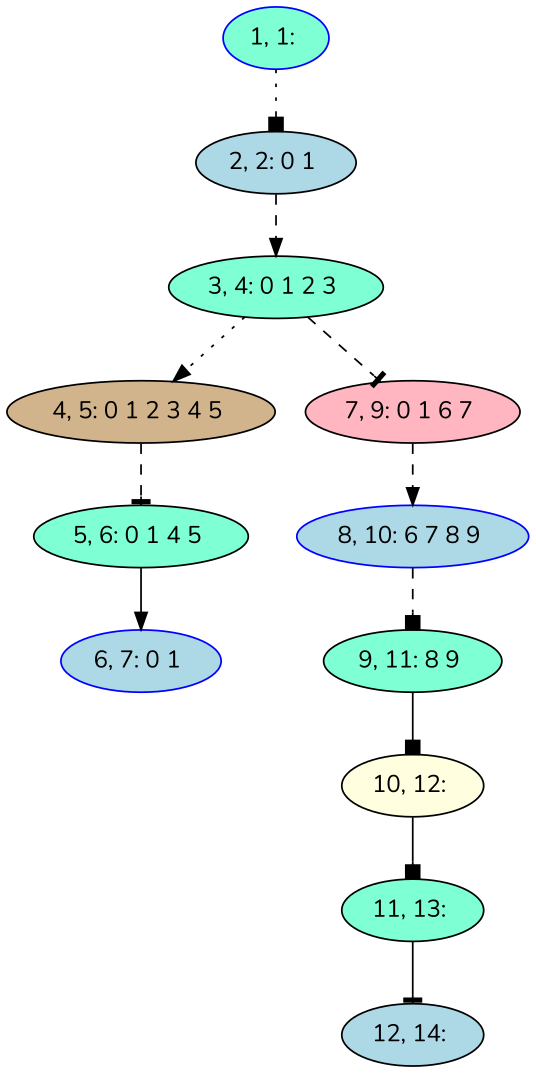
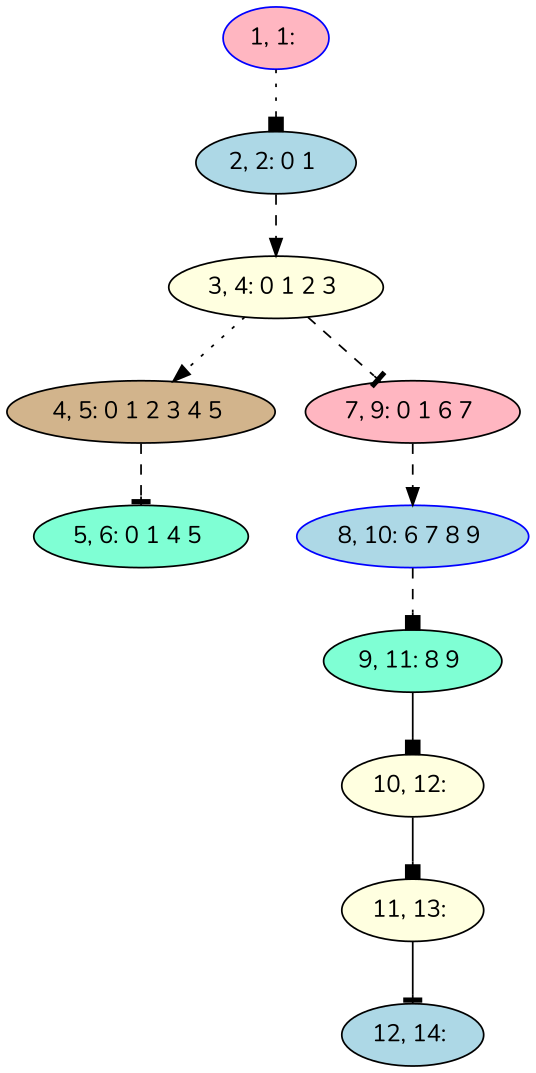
(276, 38) -> (276, 38)
(276, 287) -> (276, 287)
(141, 661) -> none
(413, 910) -> (413, 910)
